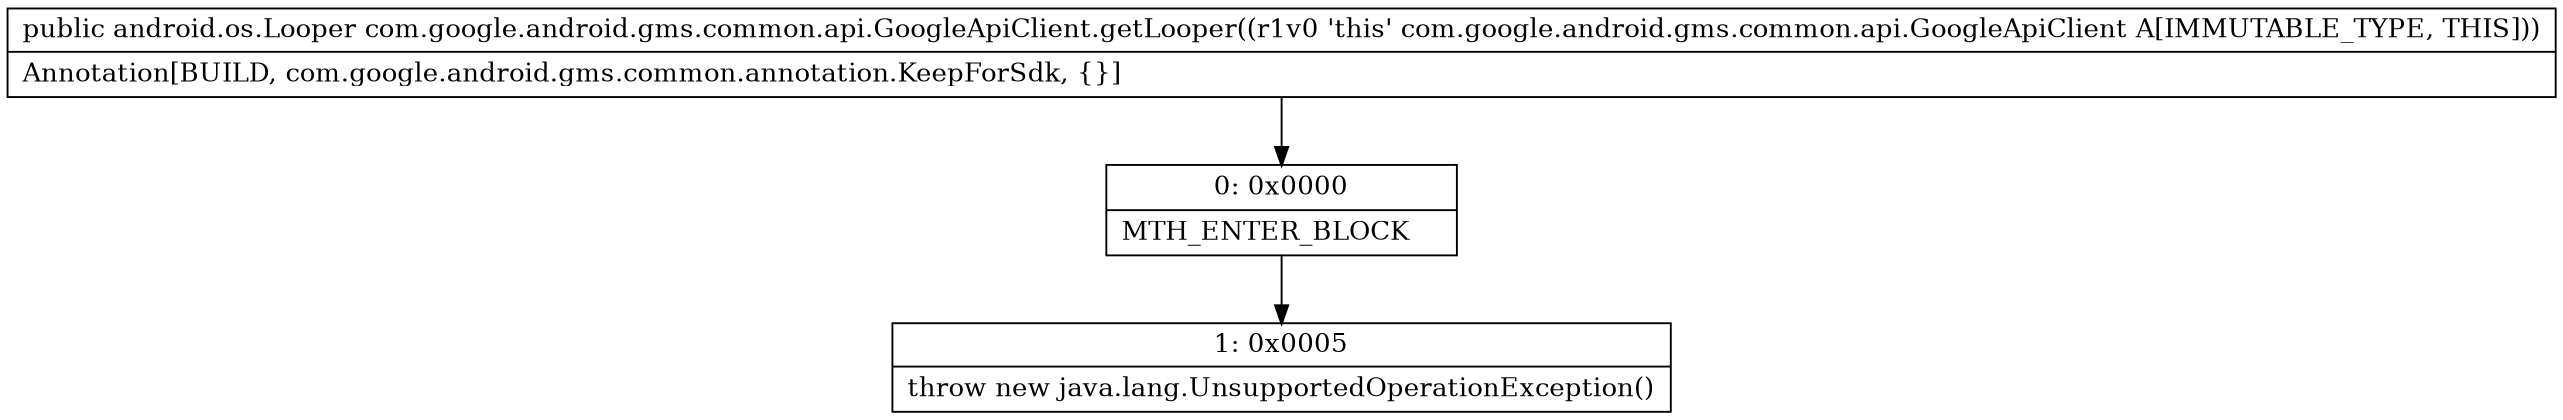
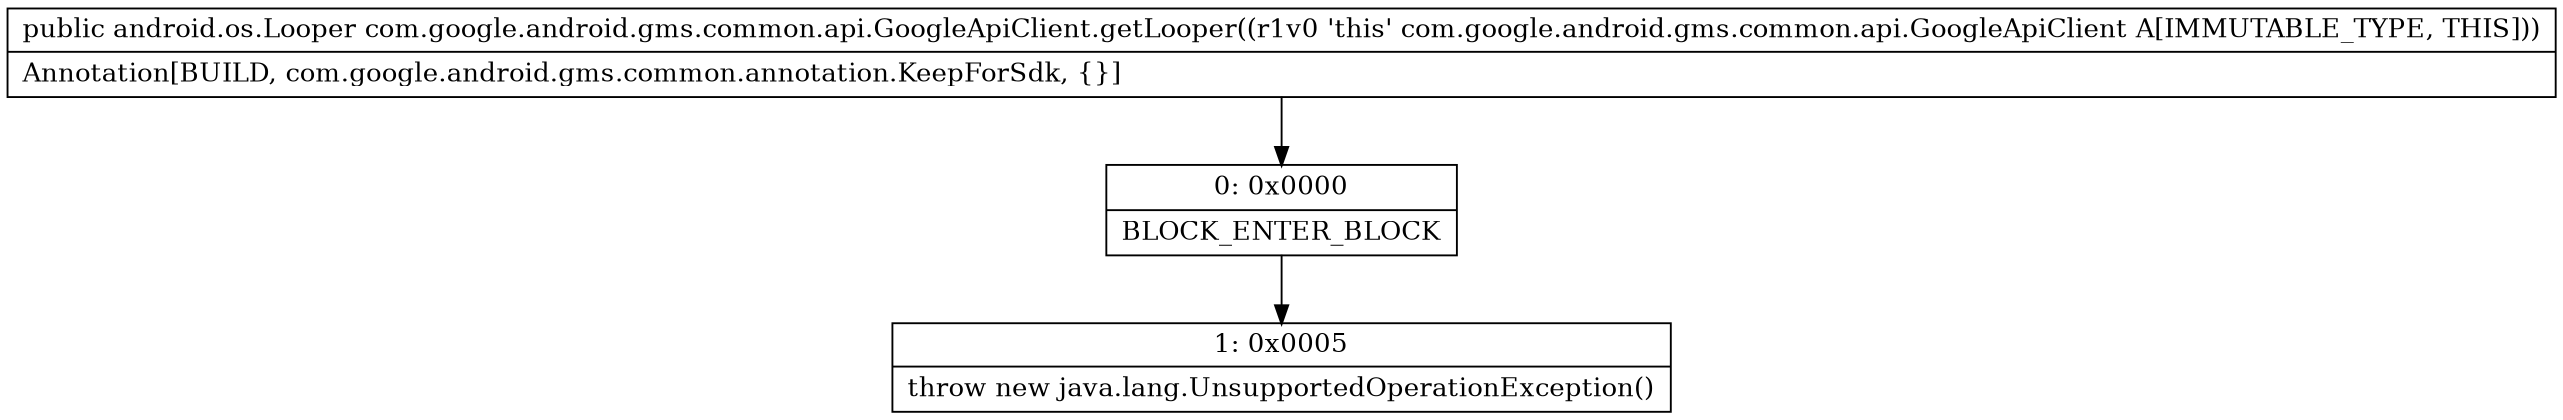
(1267, 232) -> (1282, 232)
